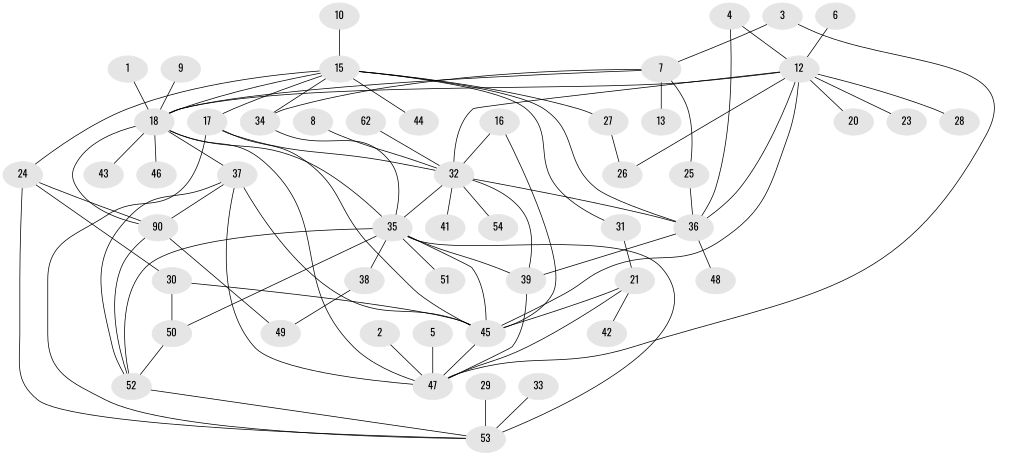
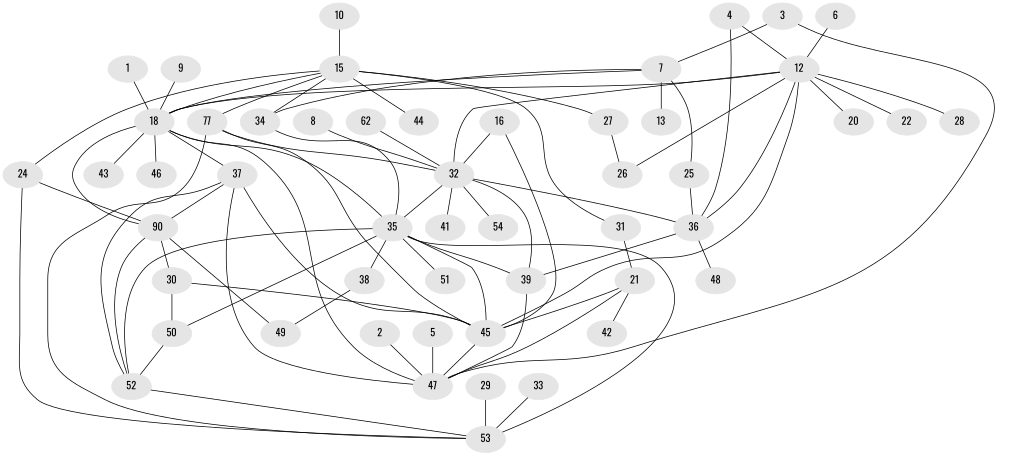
(541, 108) -> none
(207, 122) -> (207, 122)
(907, 122) -> (907, 122)
(97, 228) -> (164, 251)
